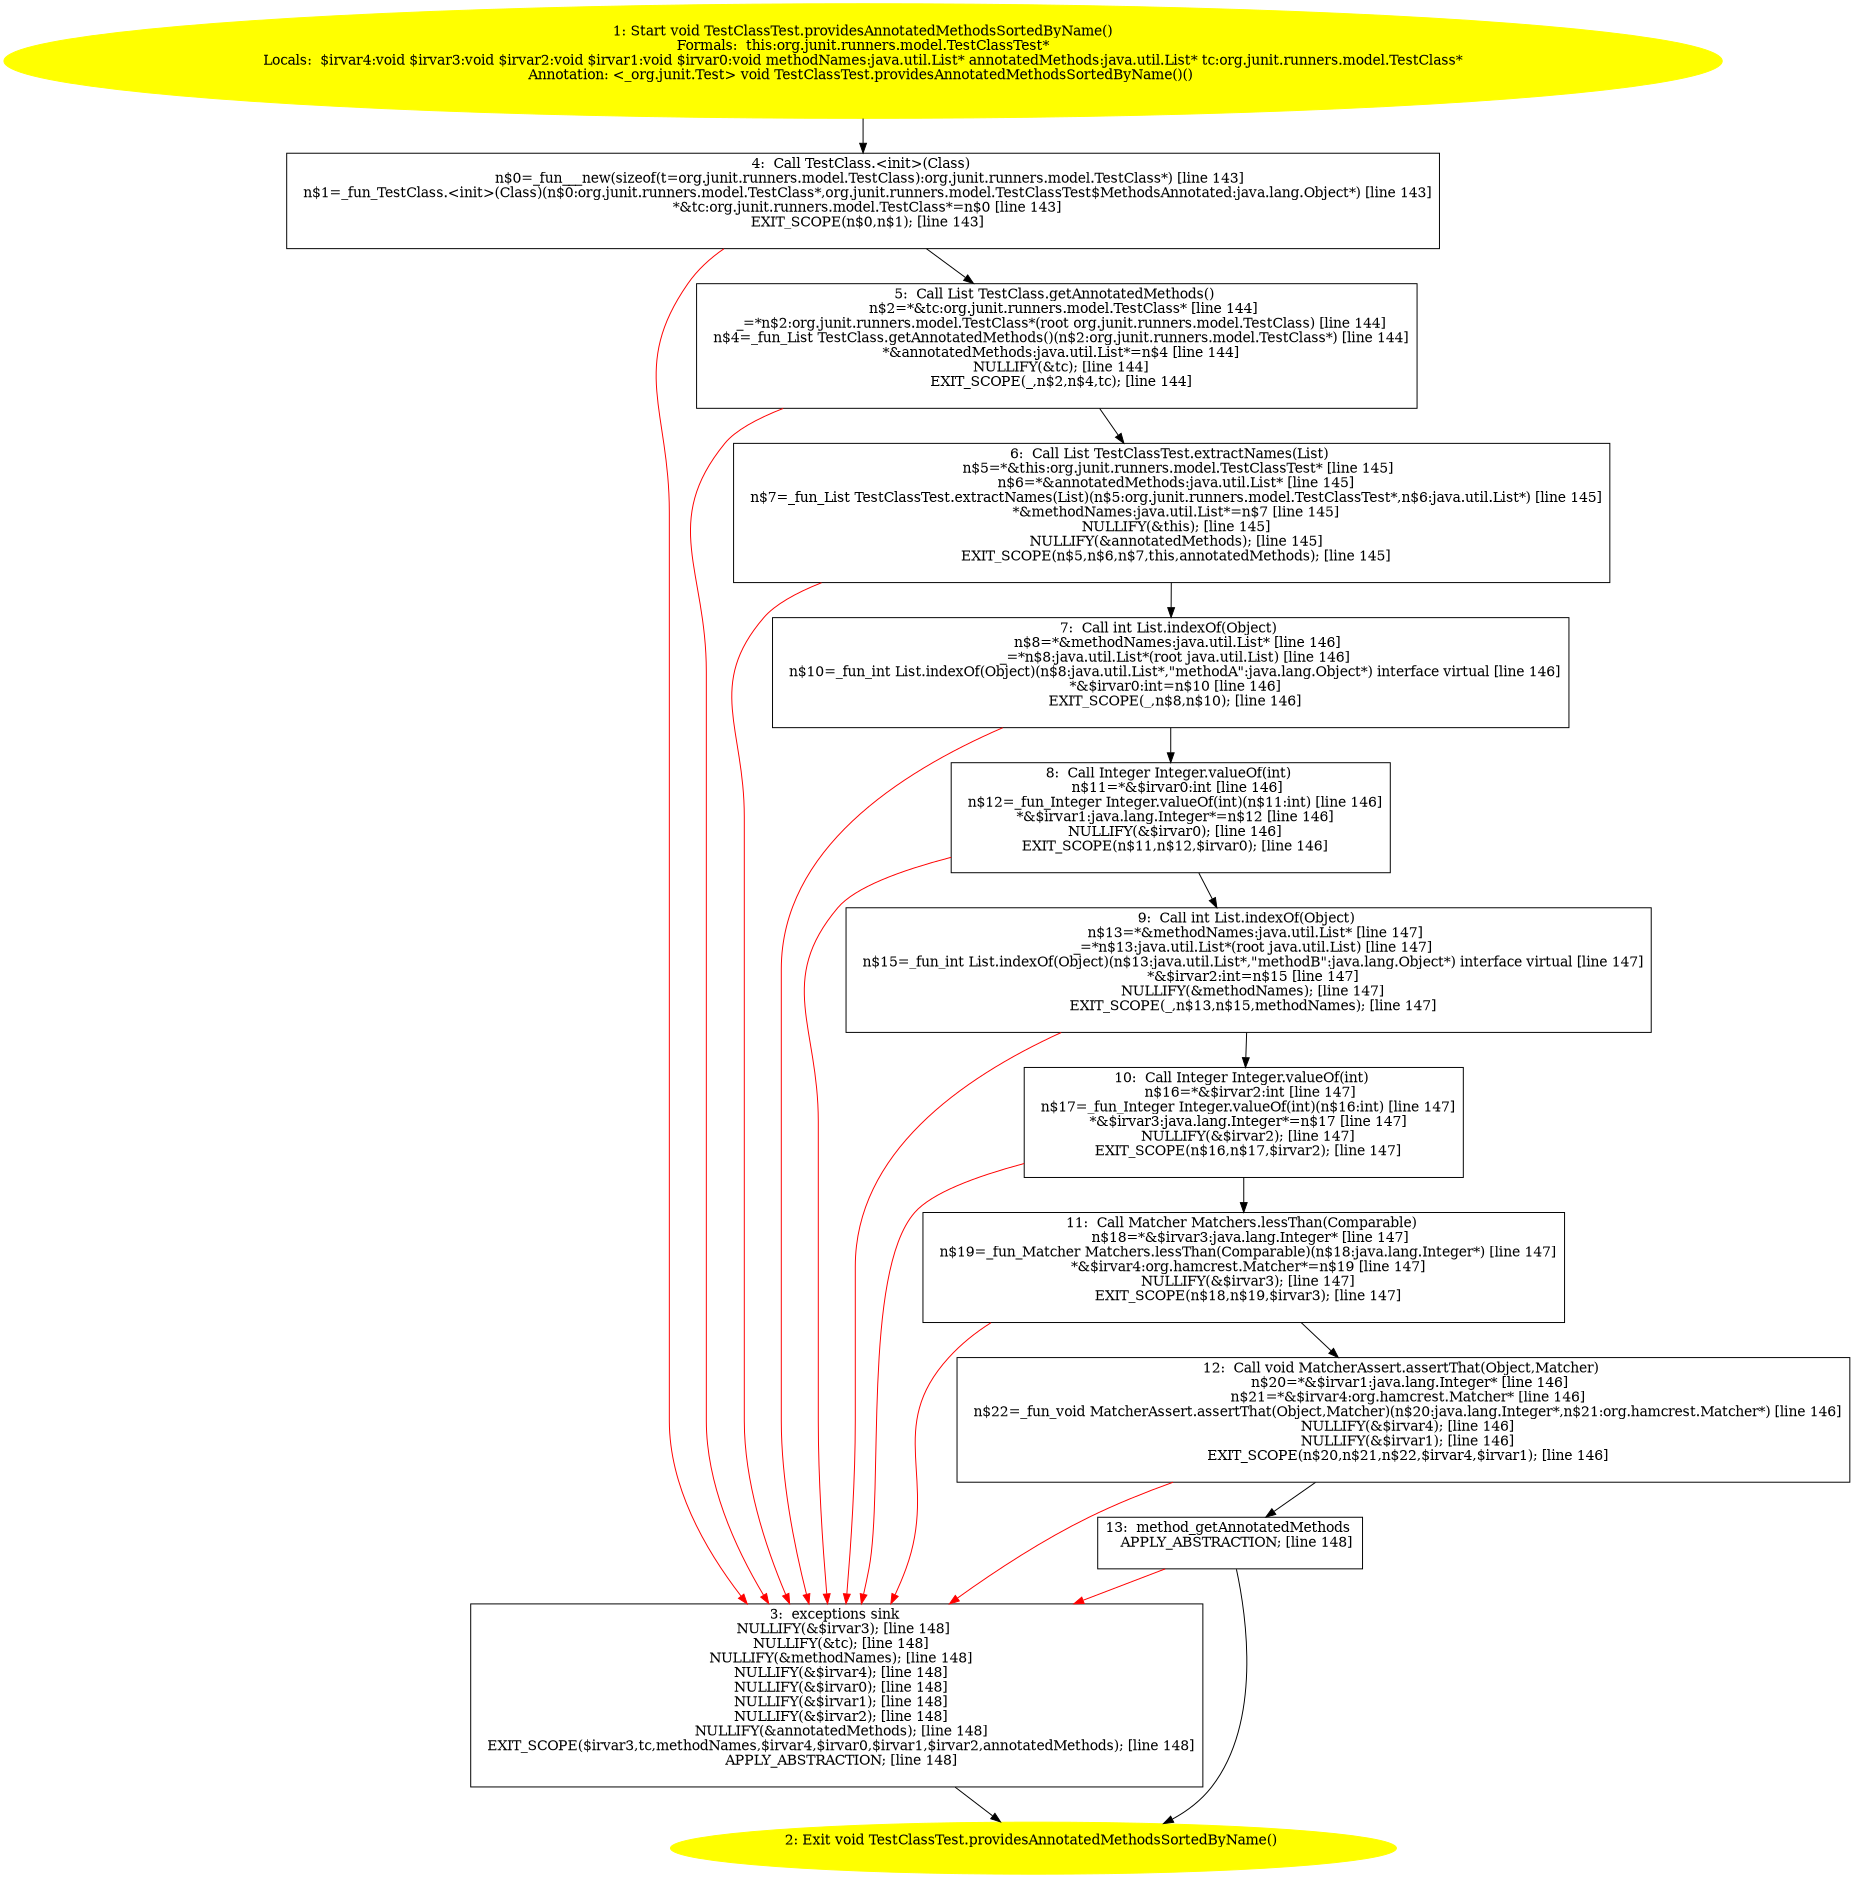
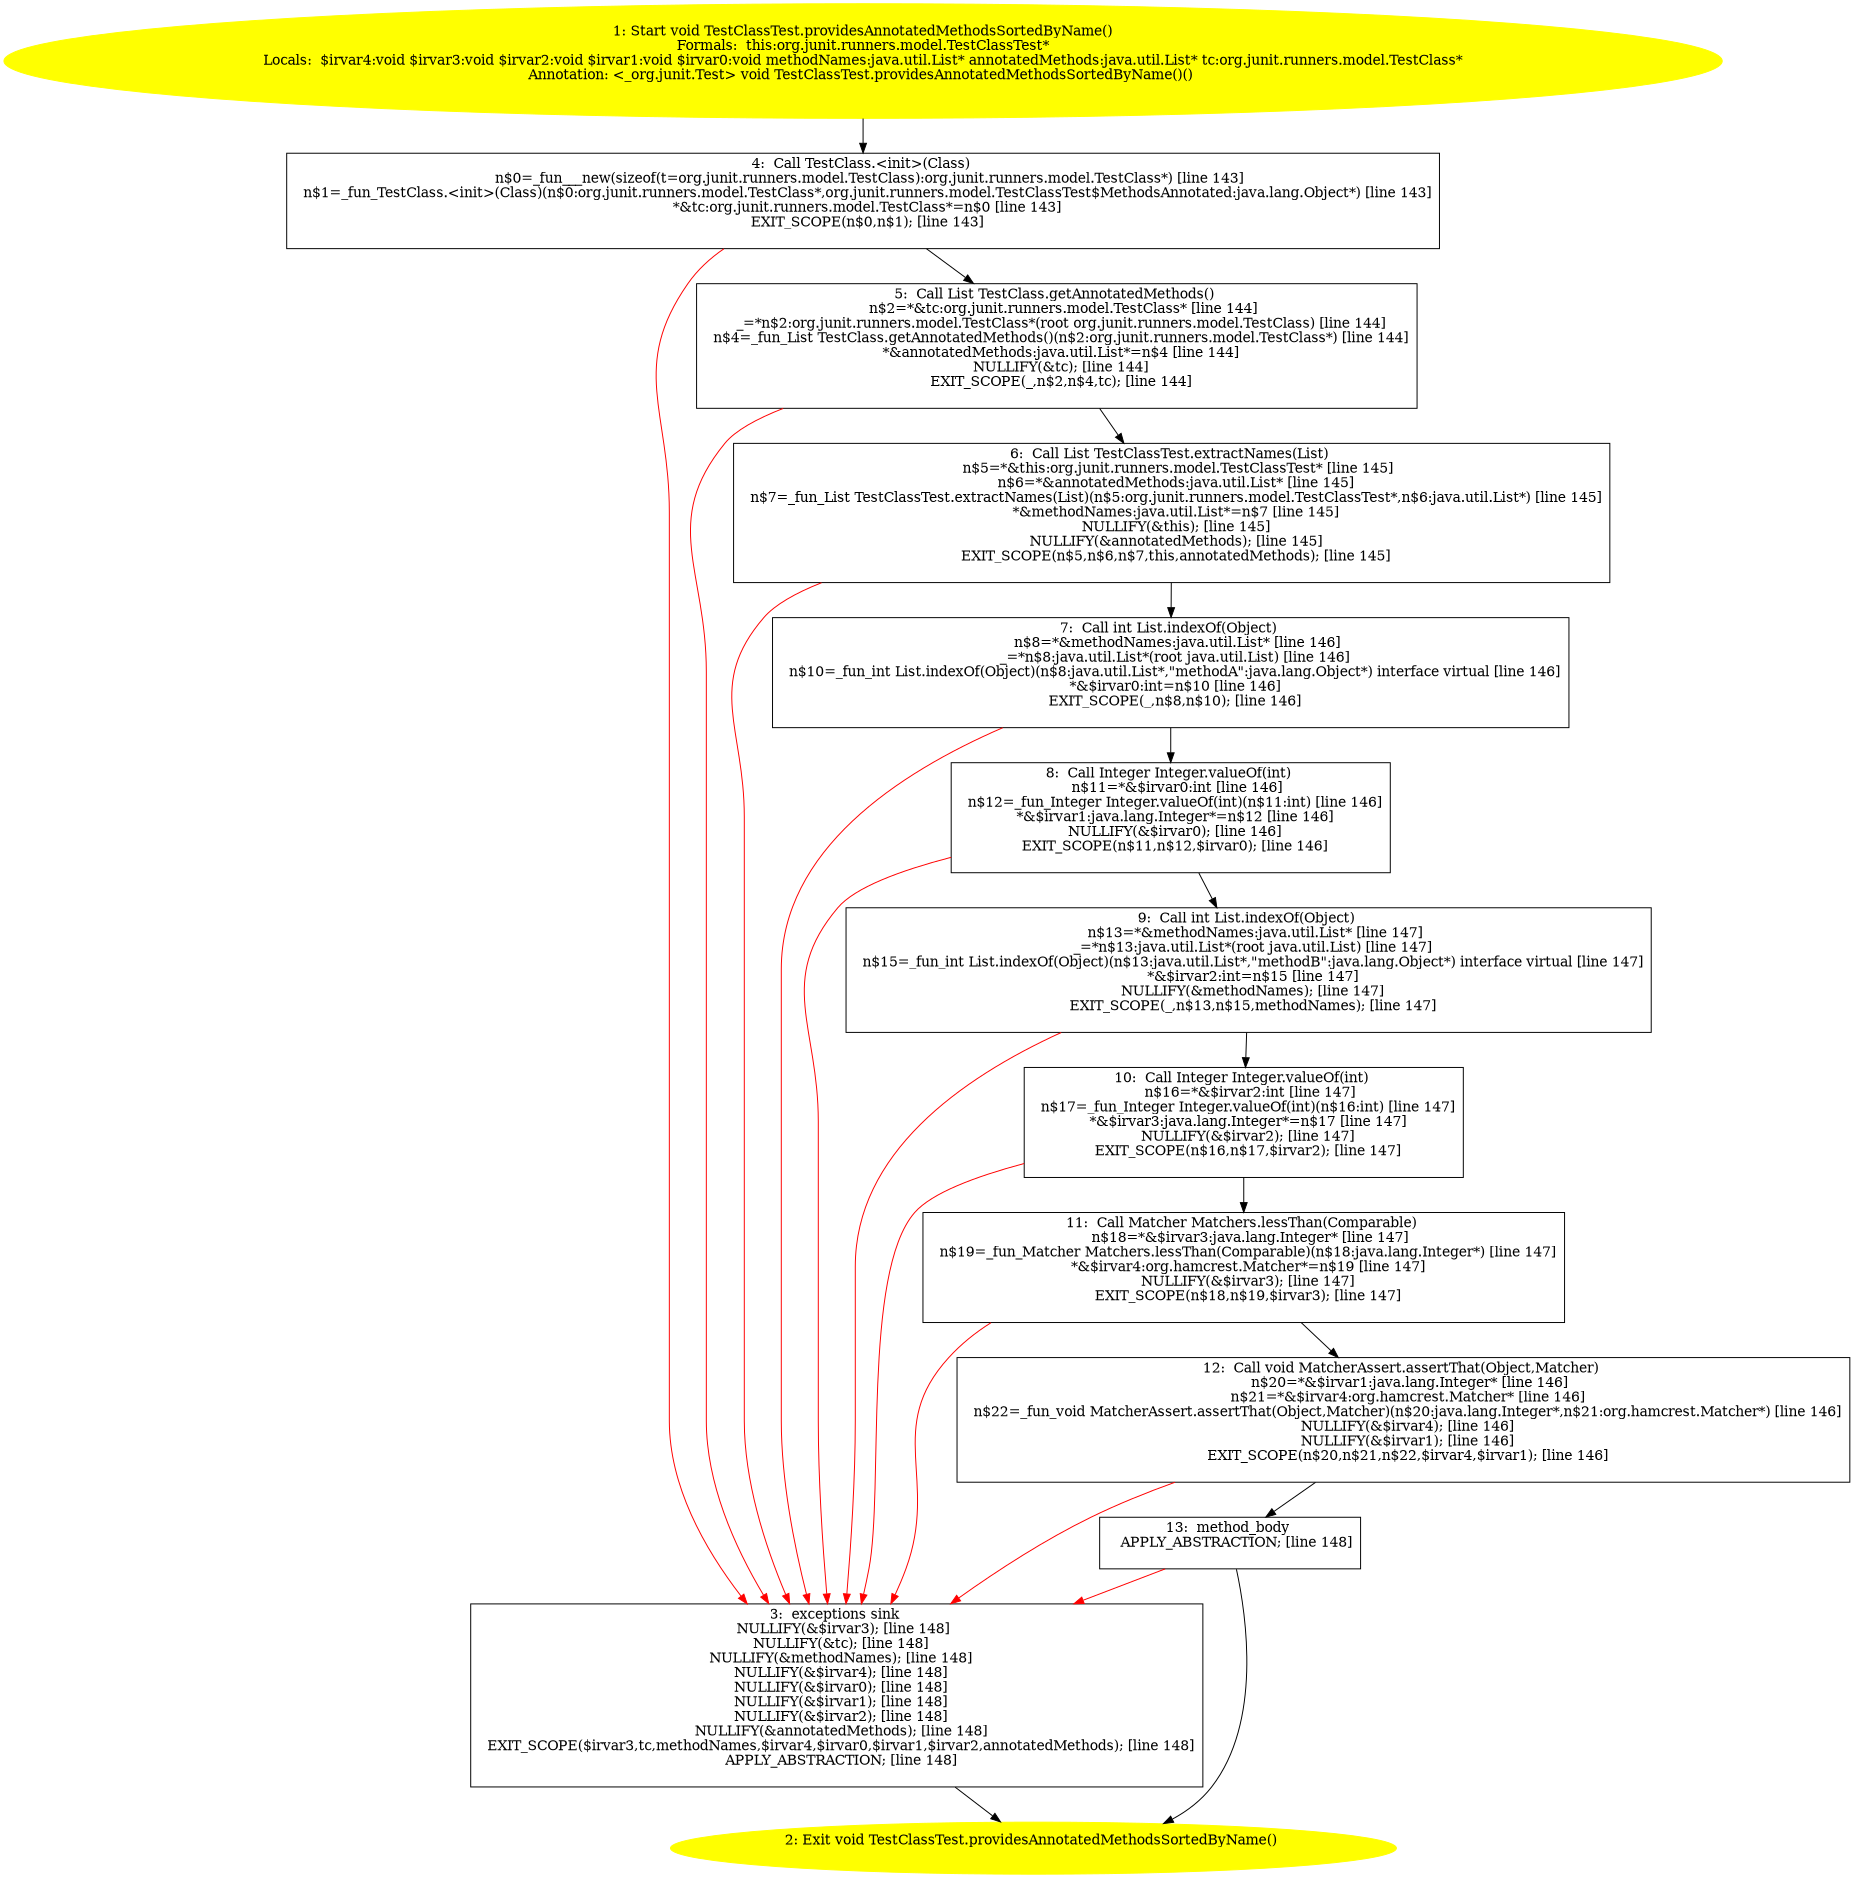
(1230, 1543) -> (1230, 1543)
